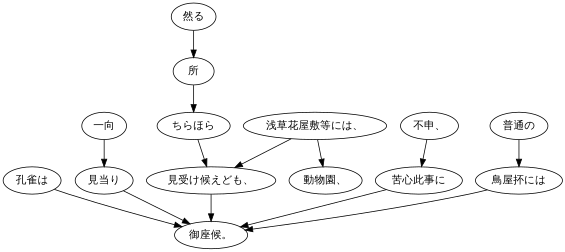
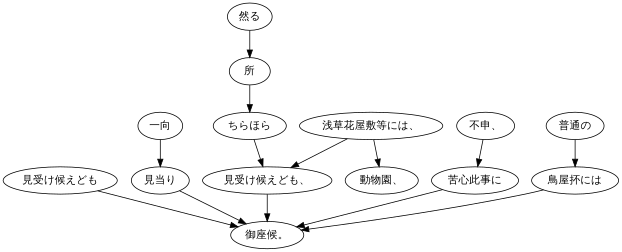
(32, 180) -> (60, 180)
